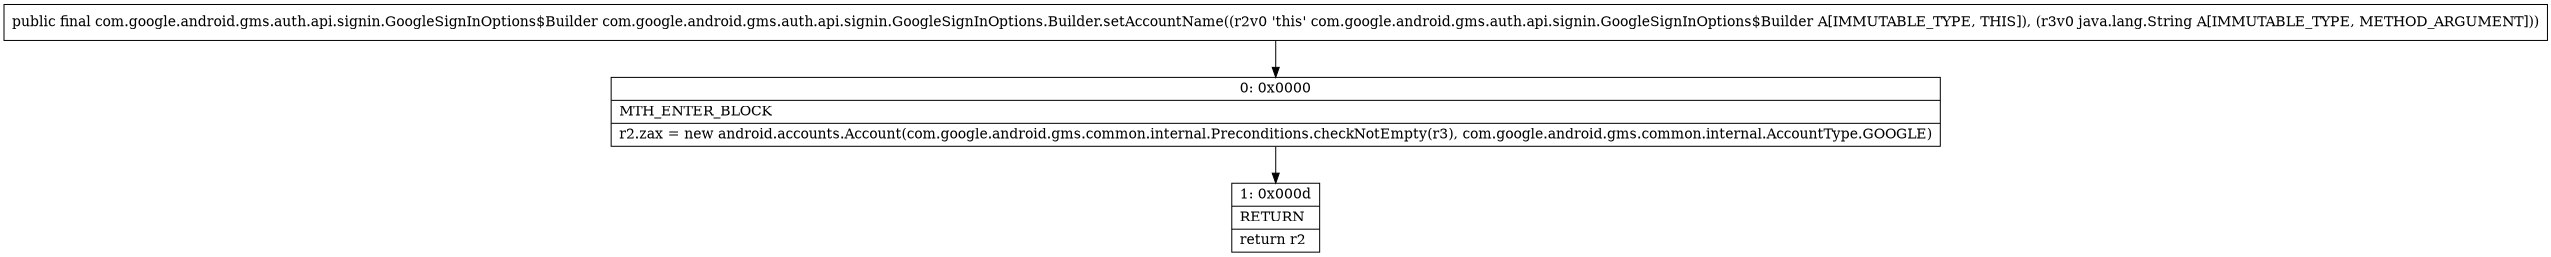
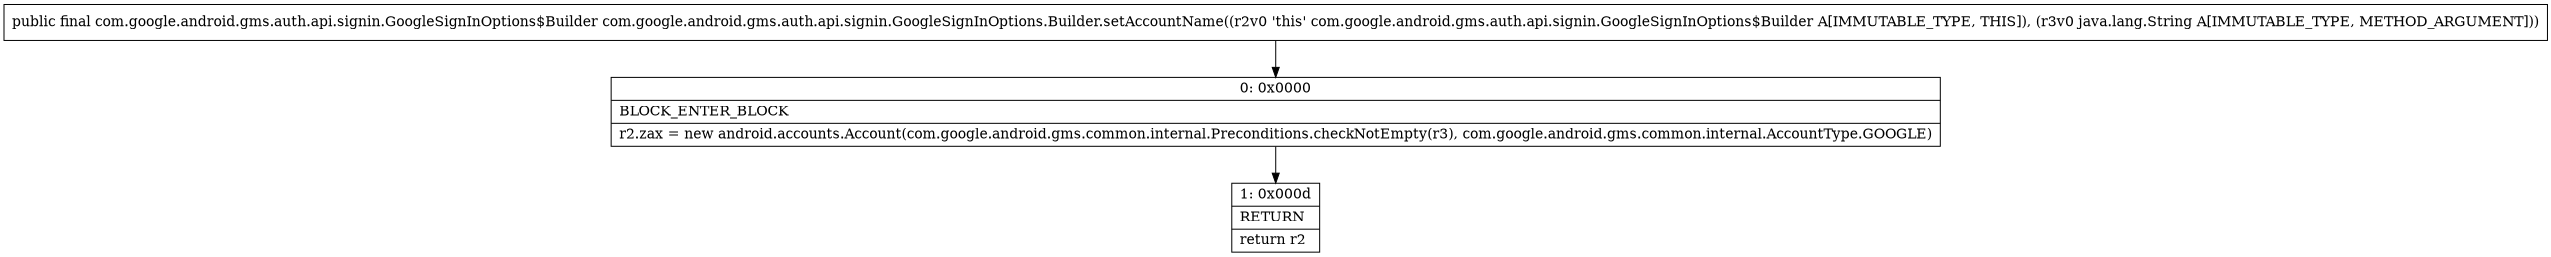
(696, 111) -> (704, 111)
